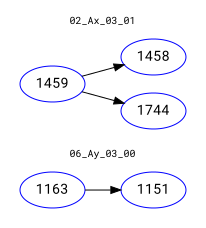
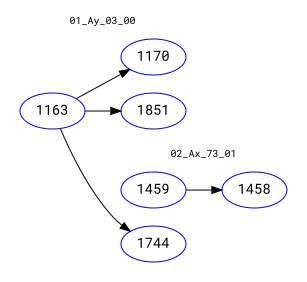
(103, 22) -> (204, 154)
none -> (153, 57)
(98, 96) -> (86, 180)
(103, 154) -> (103, 22)
(153, 190) -> (153, 111)
